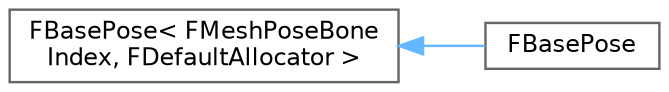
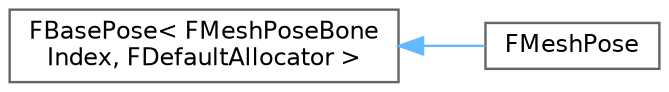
(572, 46) -> (572, 46)
